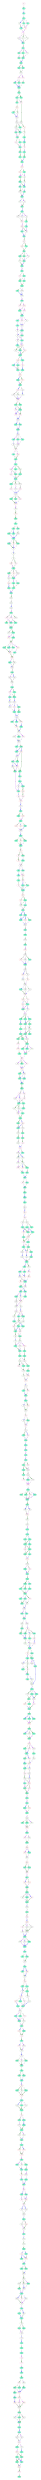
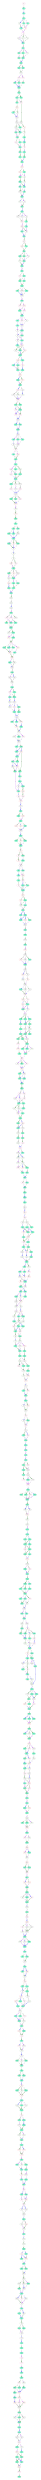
none -> (26, 291)
(17, 757) -> (17, 757)
